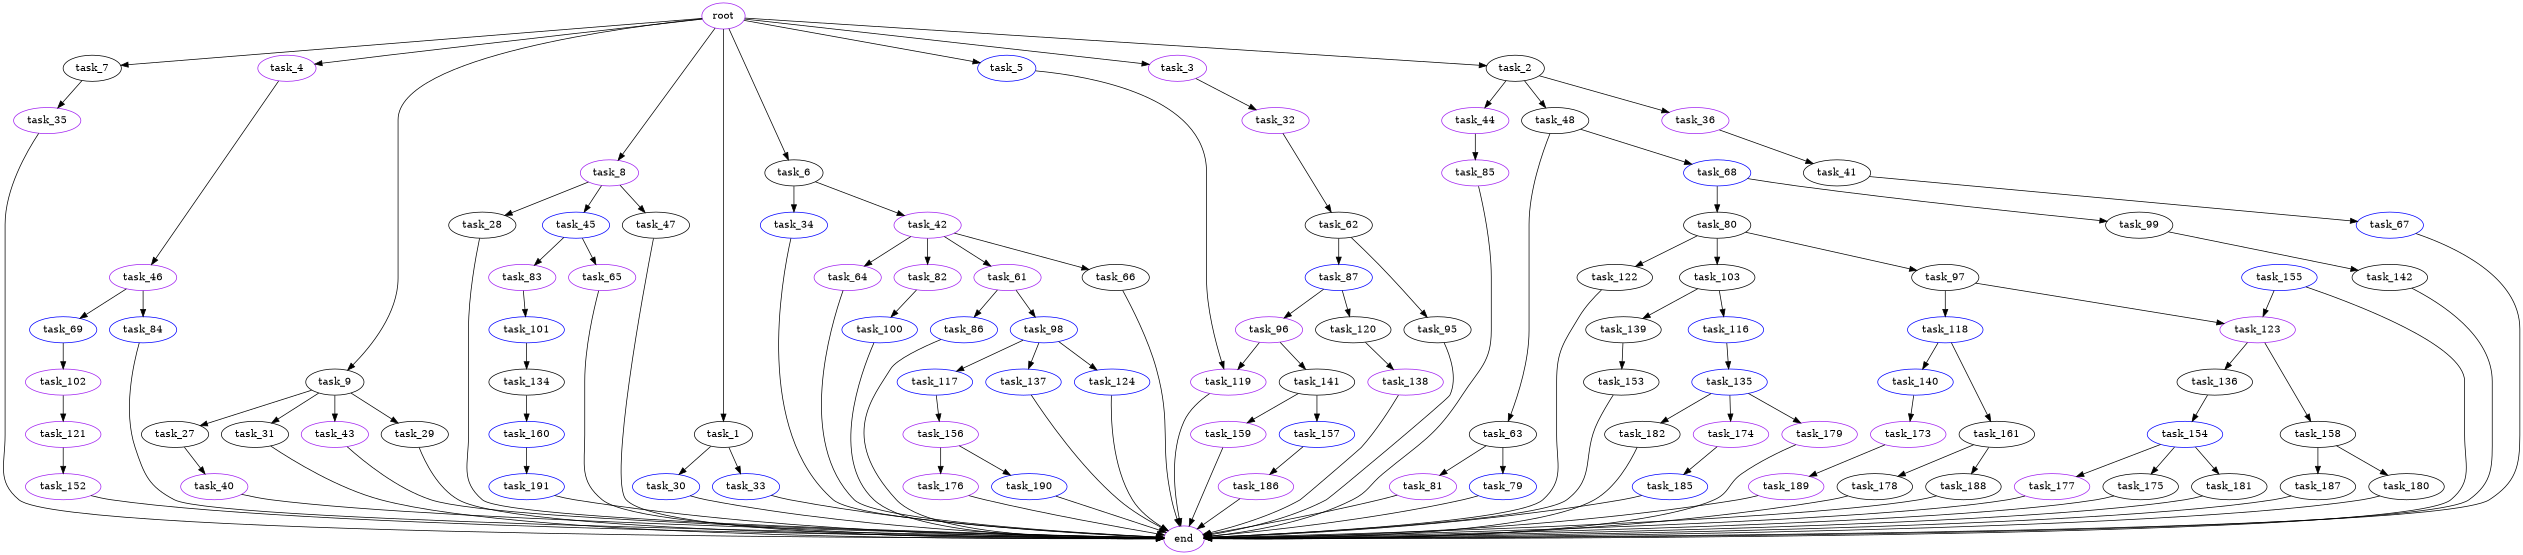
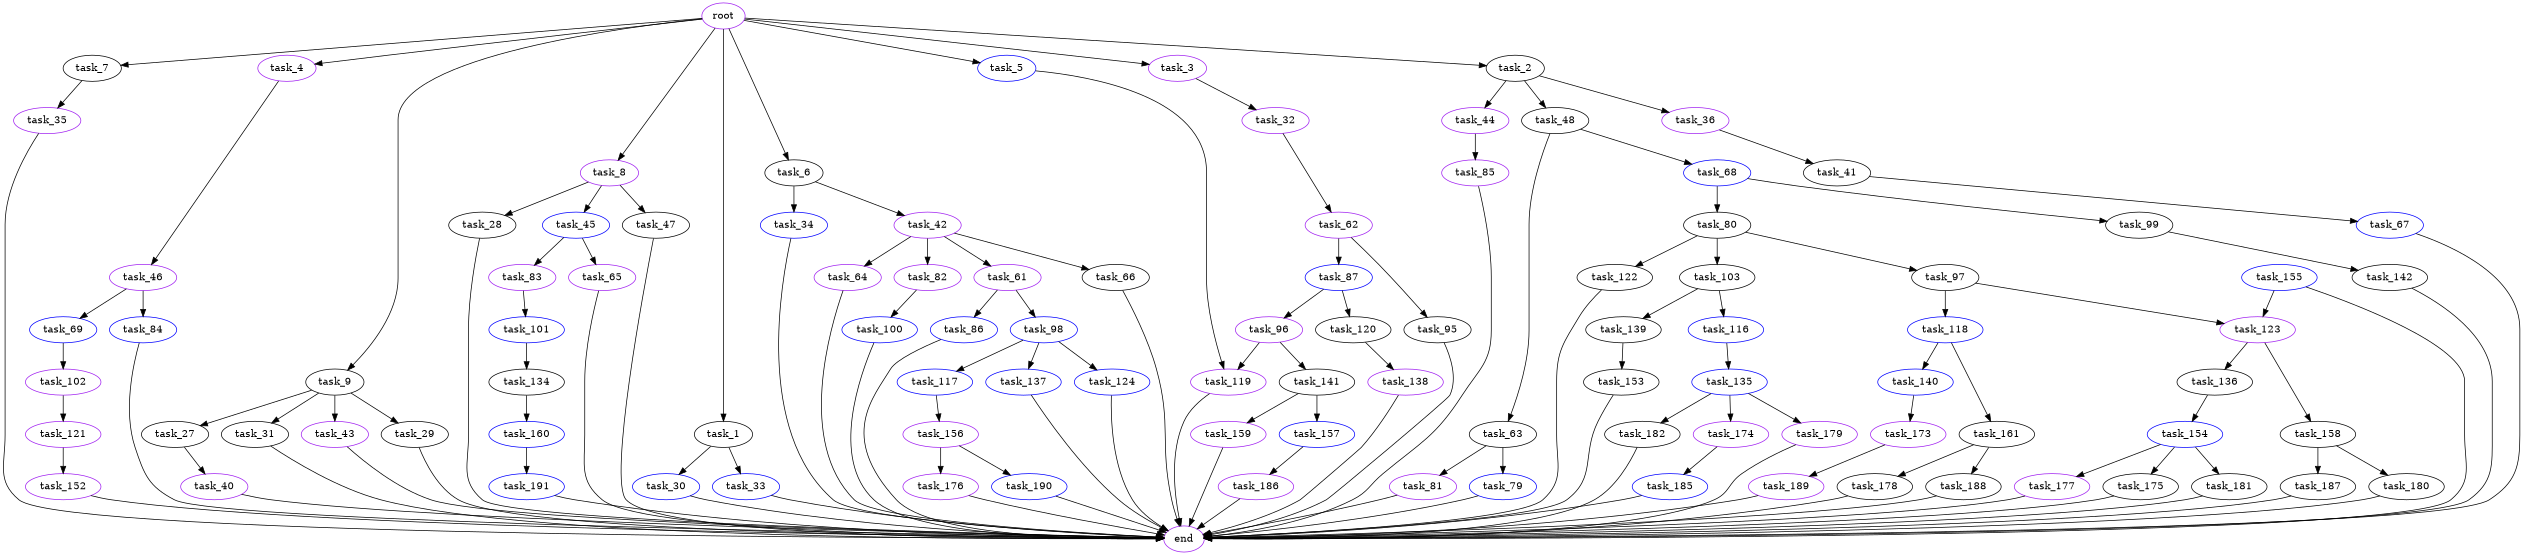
(1339, 225) -> (1339, 225)
